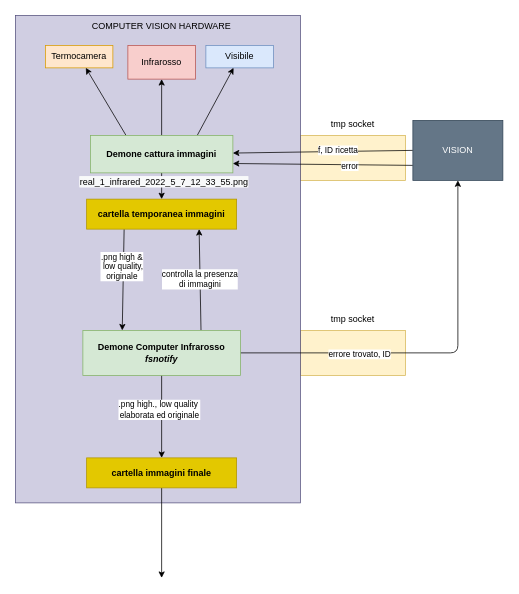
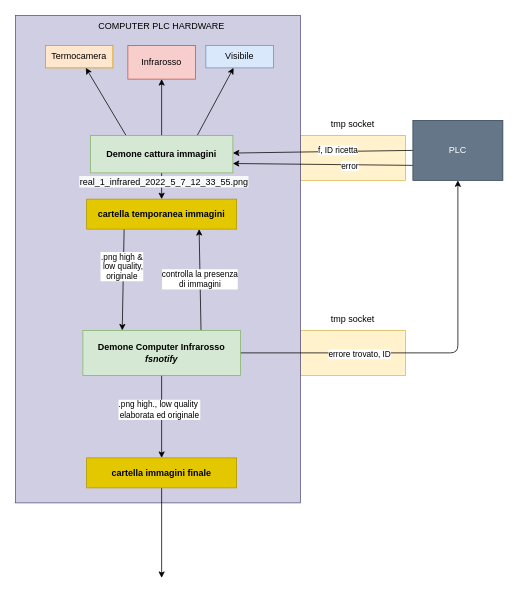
(162, 27) -> (162, 27)
(458, 150) -> (458, 150)
